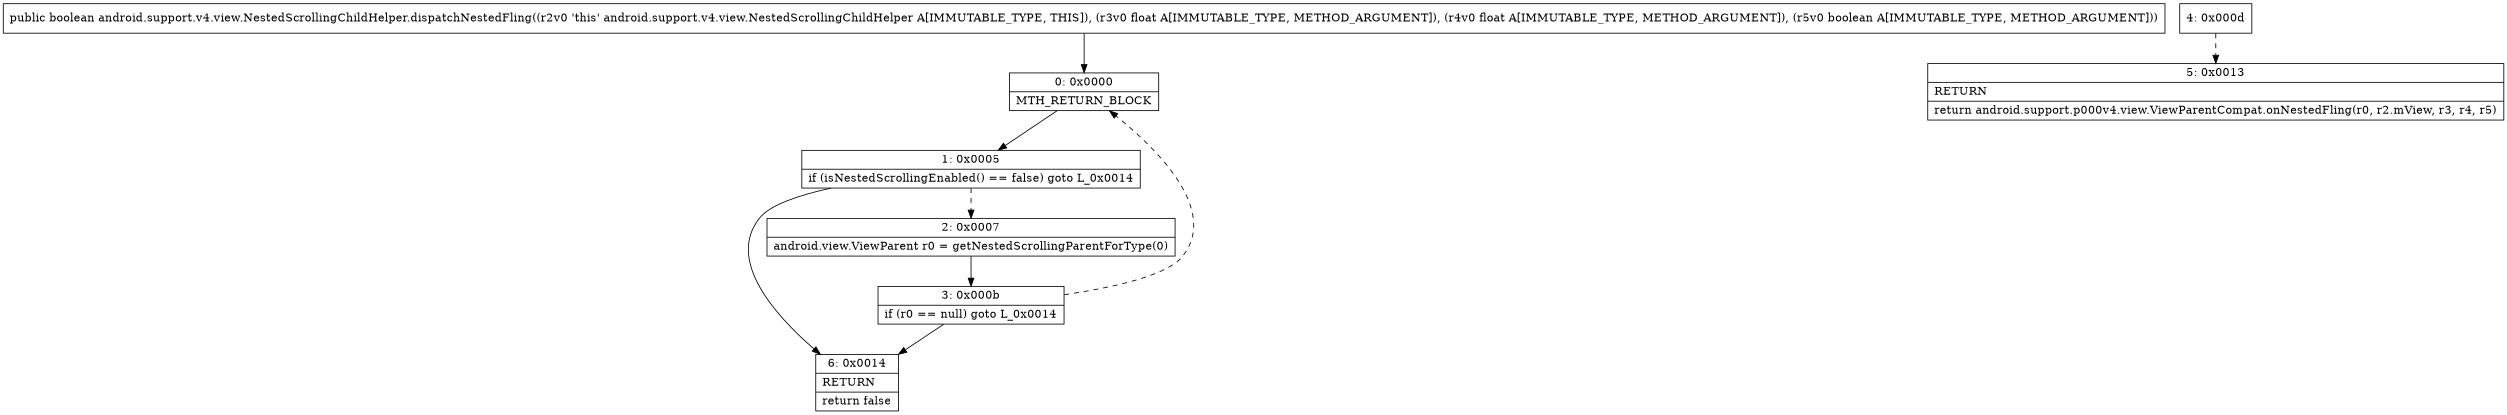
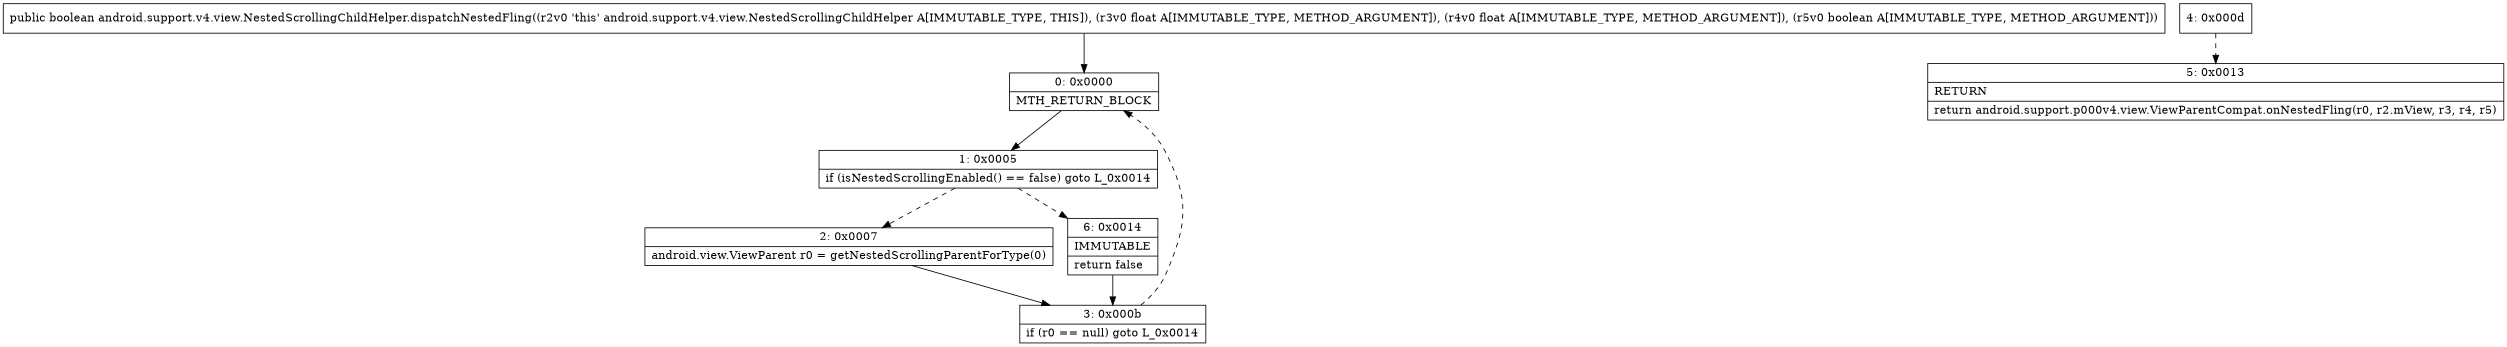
(749, 254) -> (1039, 201)
(925, 337) -> (1113, 286)
(849, 382) -> (1113, 246)
